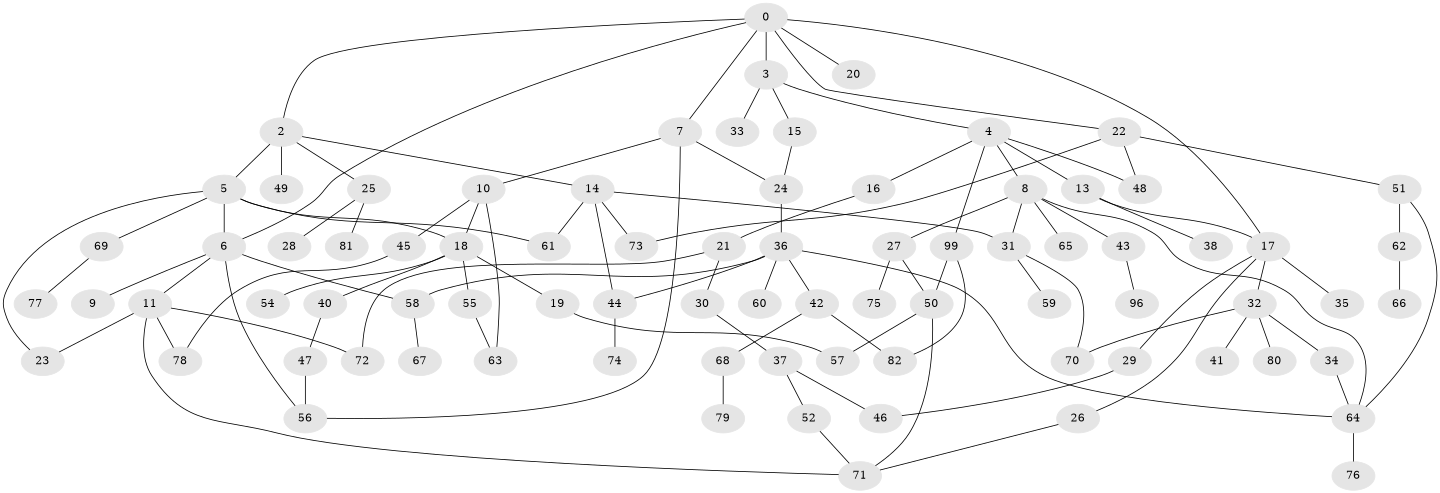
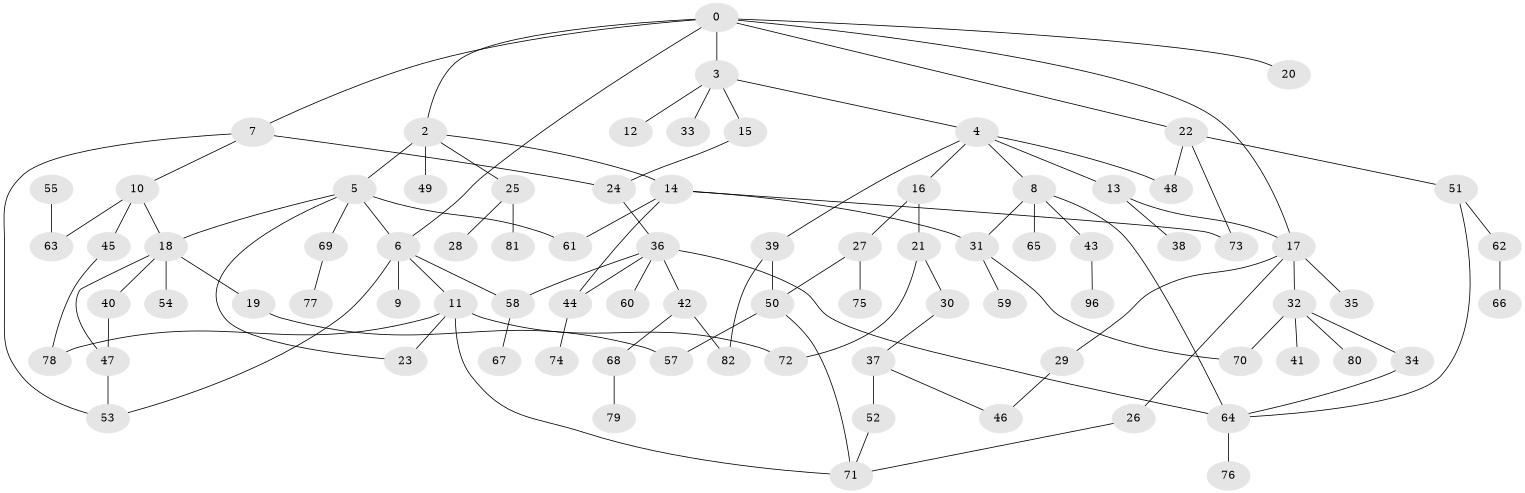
none -> (631, 132)
(954, 219) -> (894, 214)
(952, 247) -> (773, 247)
(466, 275) -> (85, 287)
(305, 419) -> (108, 419)
